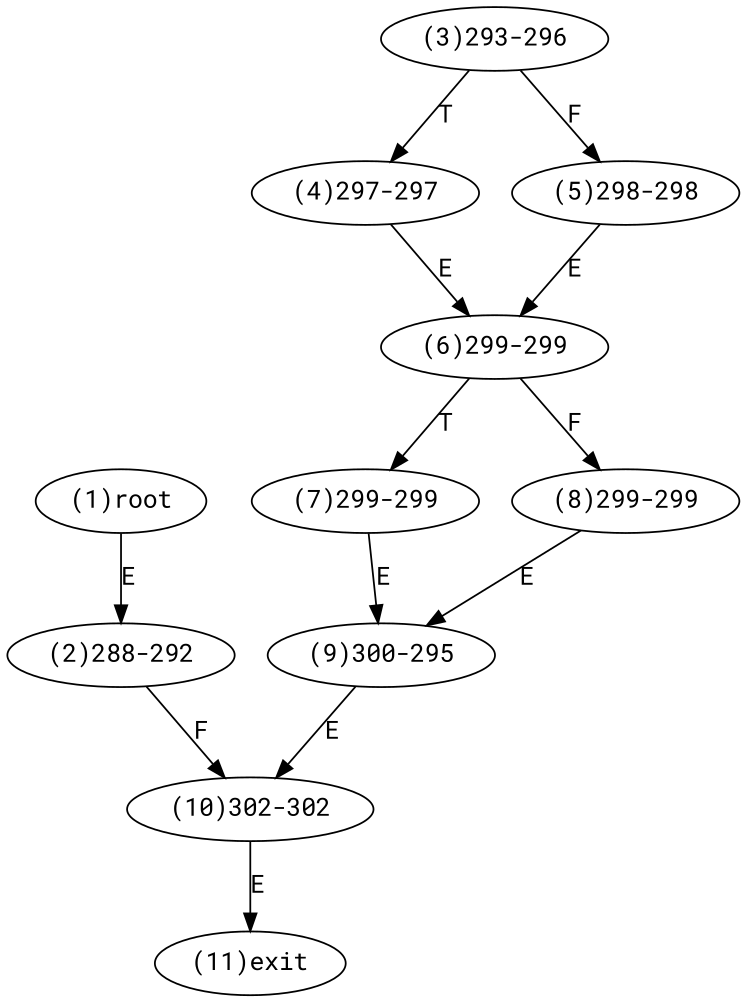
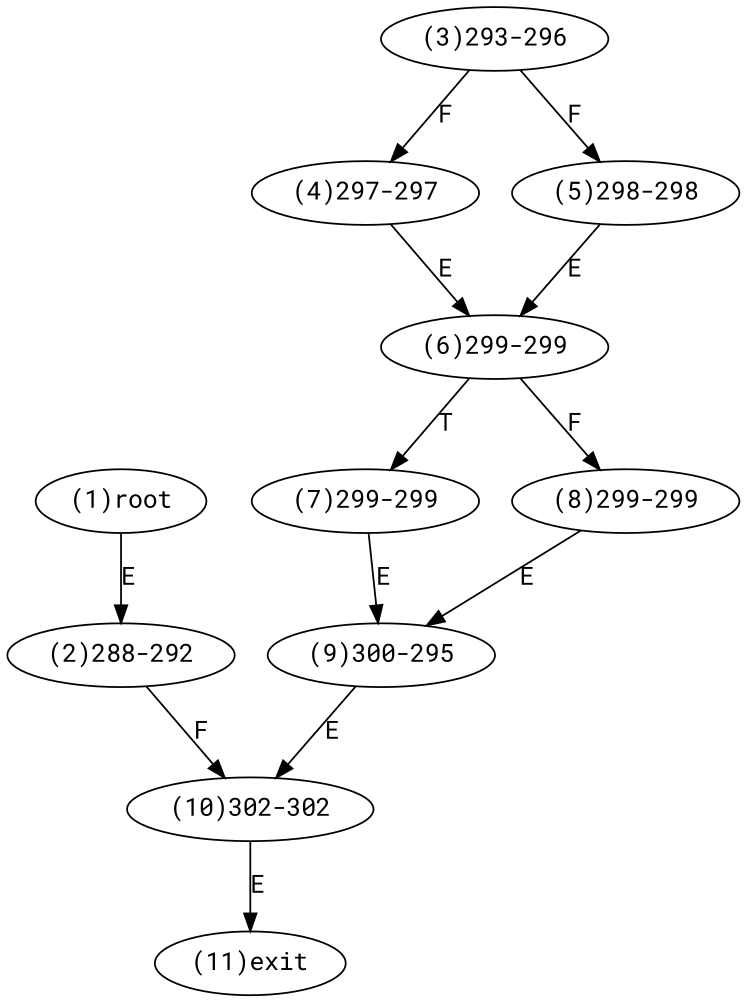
(446, 116) -> (446, 116)
